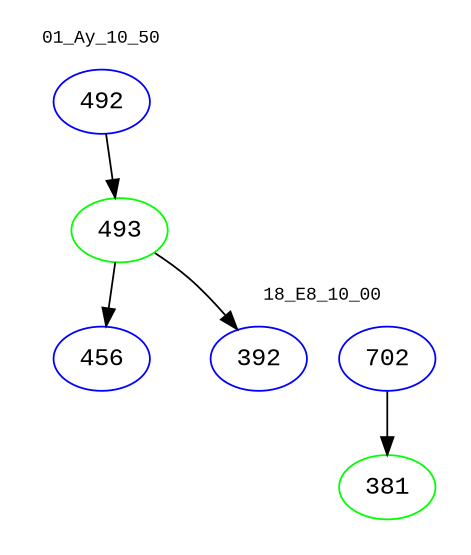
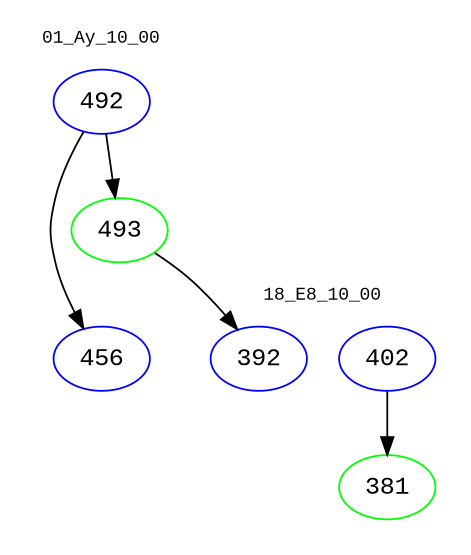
(102, 38) -> (102, 38)
(112, 285) -> (51, 221)
(387, 359) -> (387, 359)
